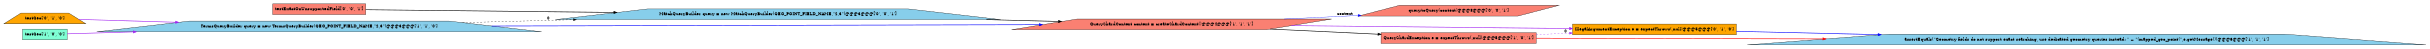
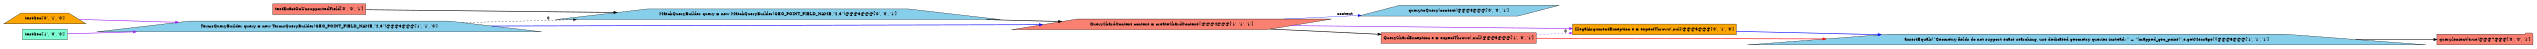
(1459, 11) -> (1459, 11)
none -> (2485, 40)
